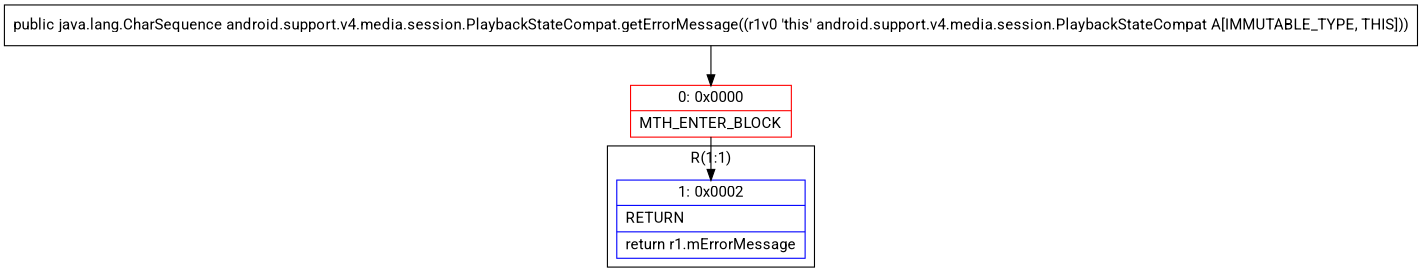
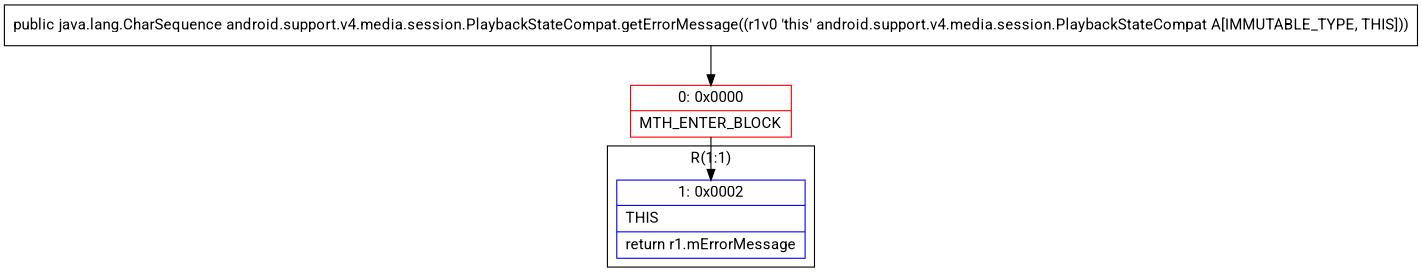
(655, 218) -> (643, 218)
